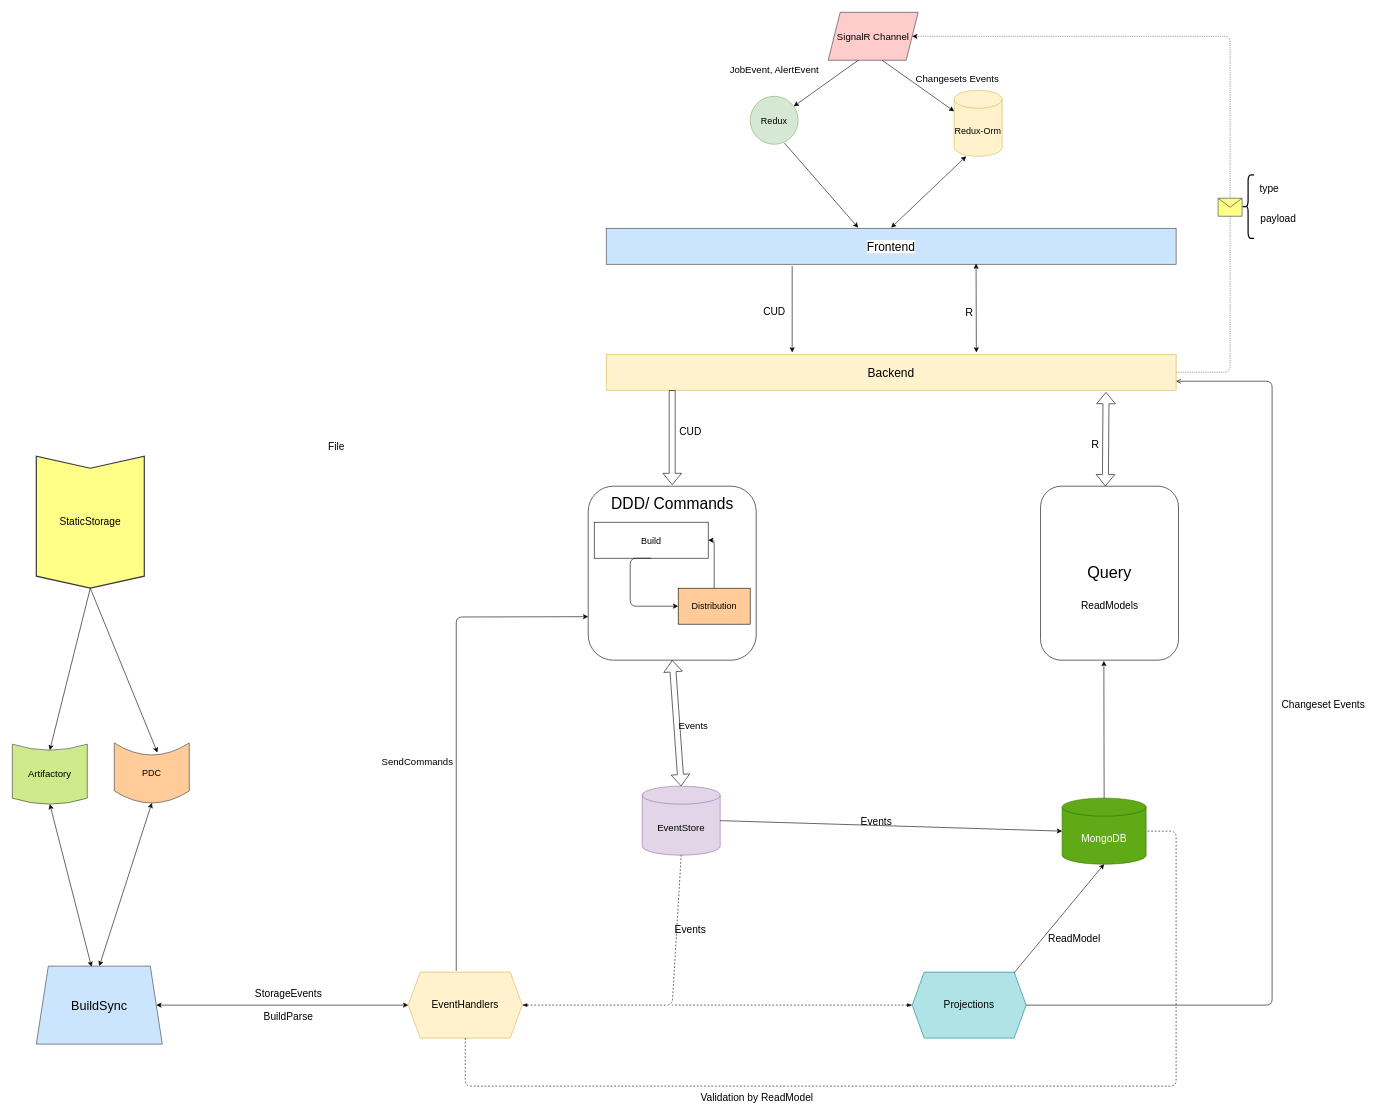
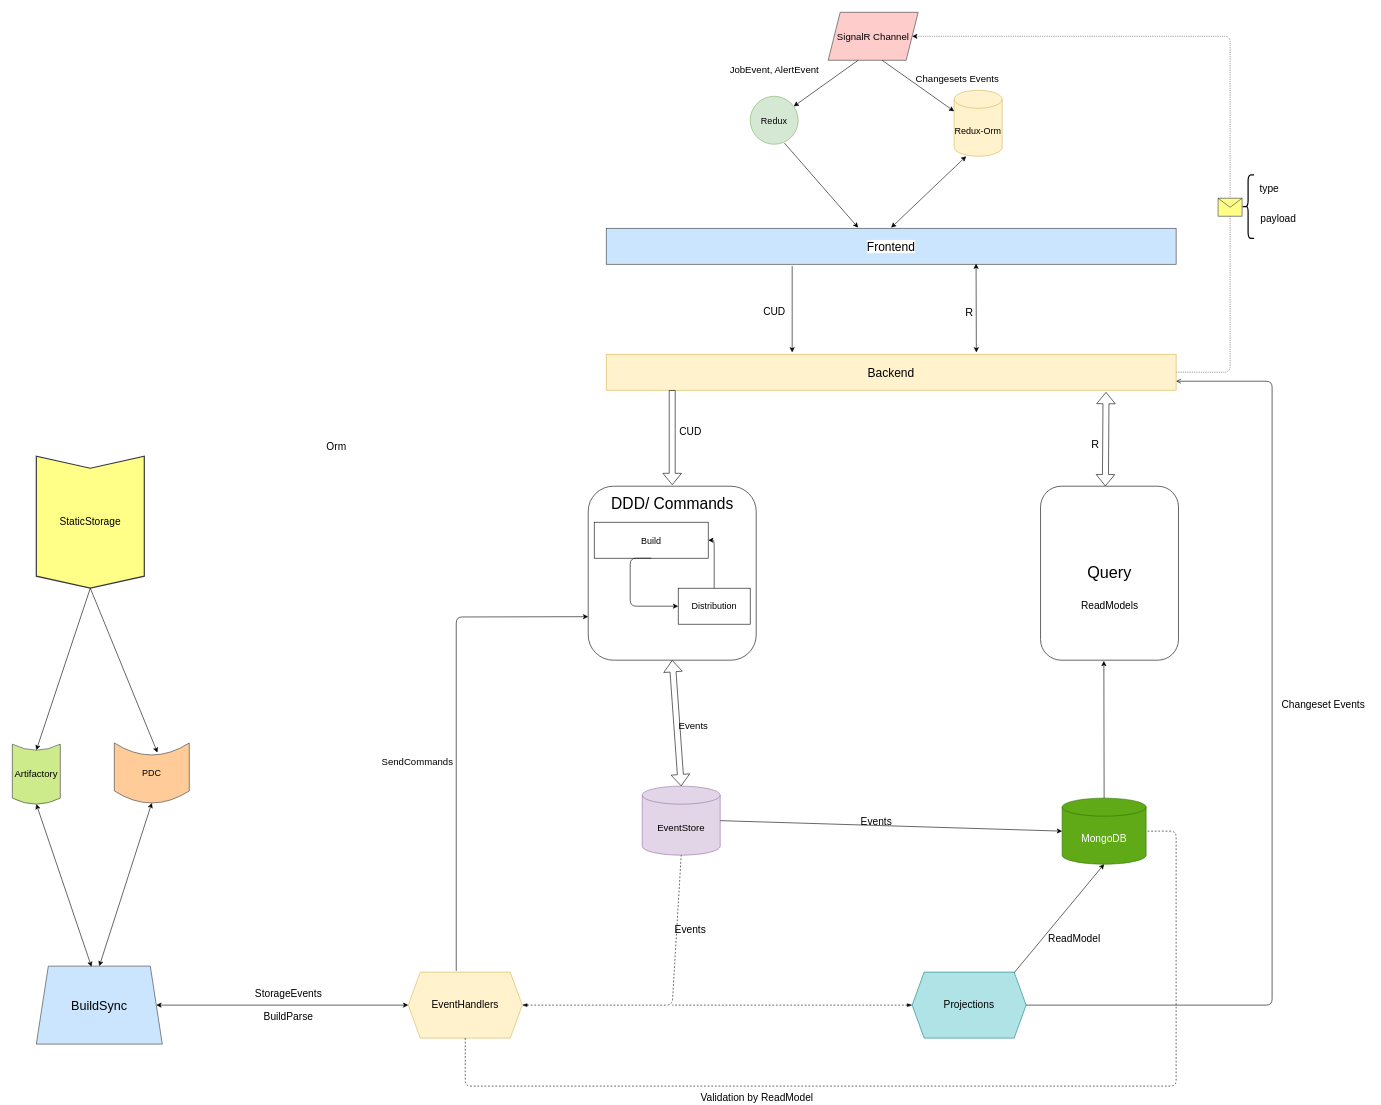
(337, 447) -> (337, 447)
(714, 606) -> (714, 606)
(50, 774) -> (36, 774)
